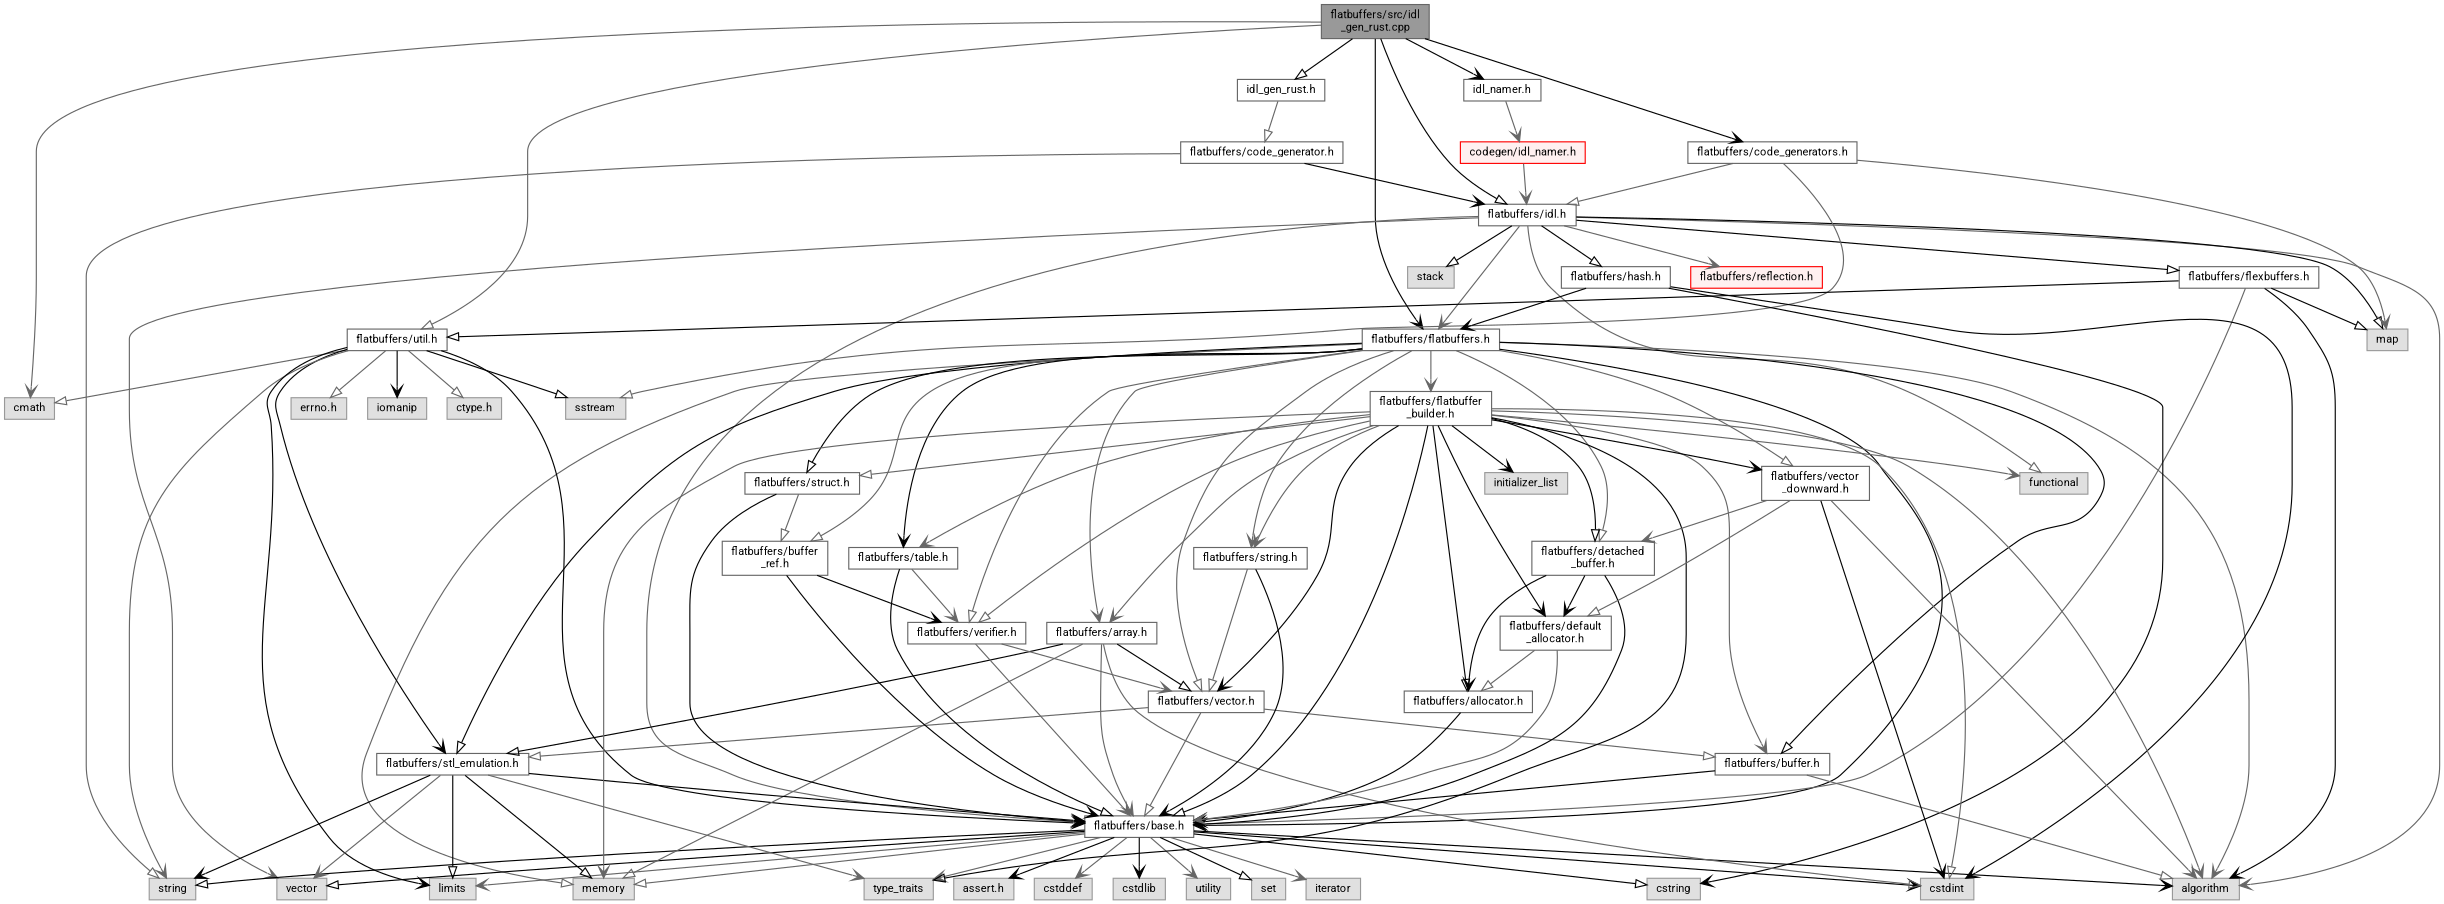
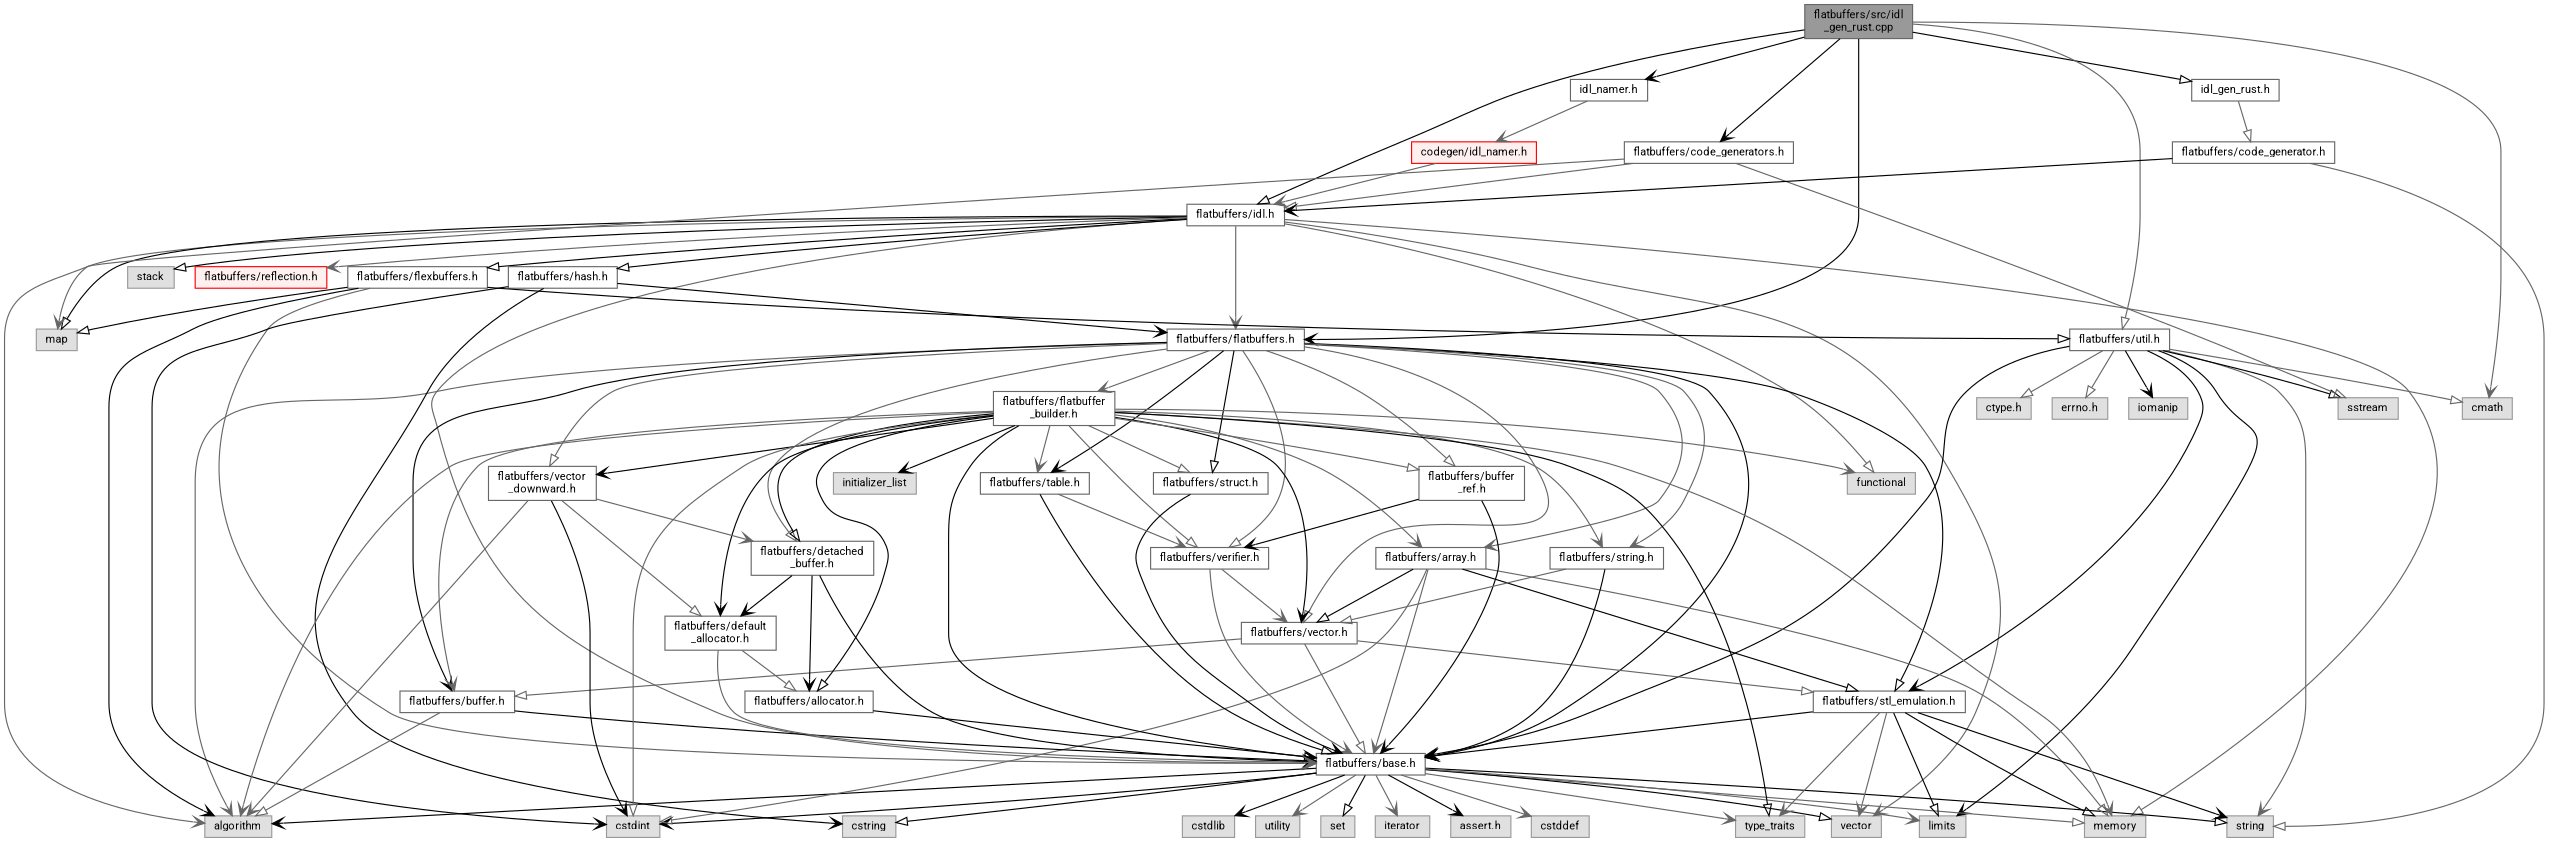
(2021, 416) -> (617, 381)
(653, 423) -> (2084, 302)
(792, 512) -> (1291, 446)
